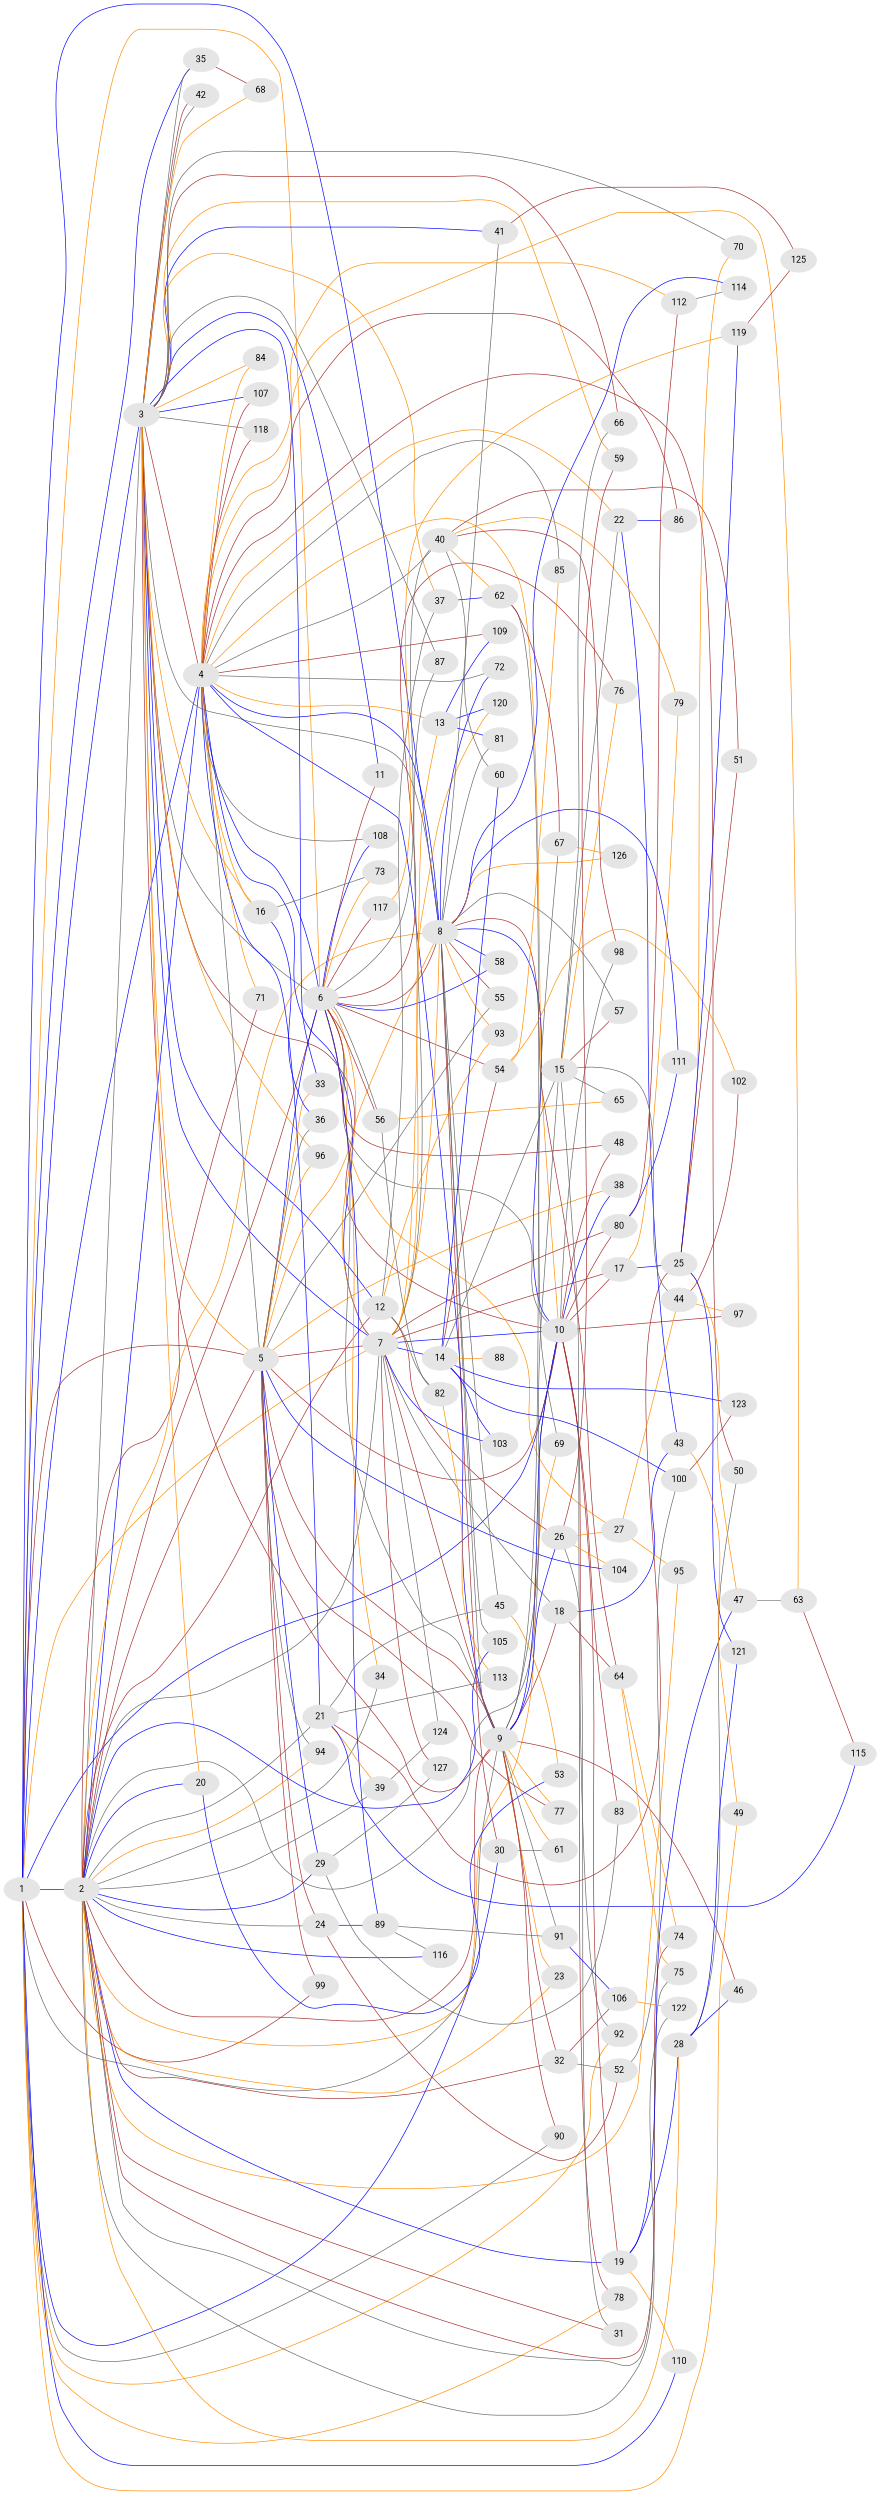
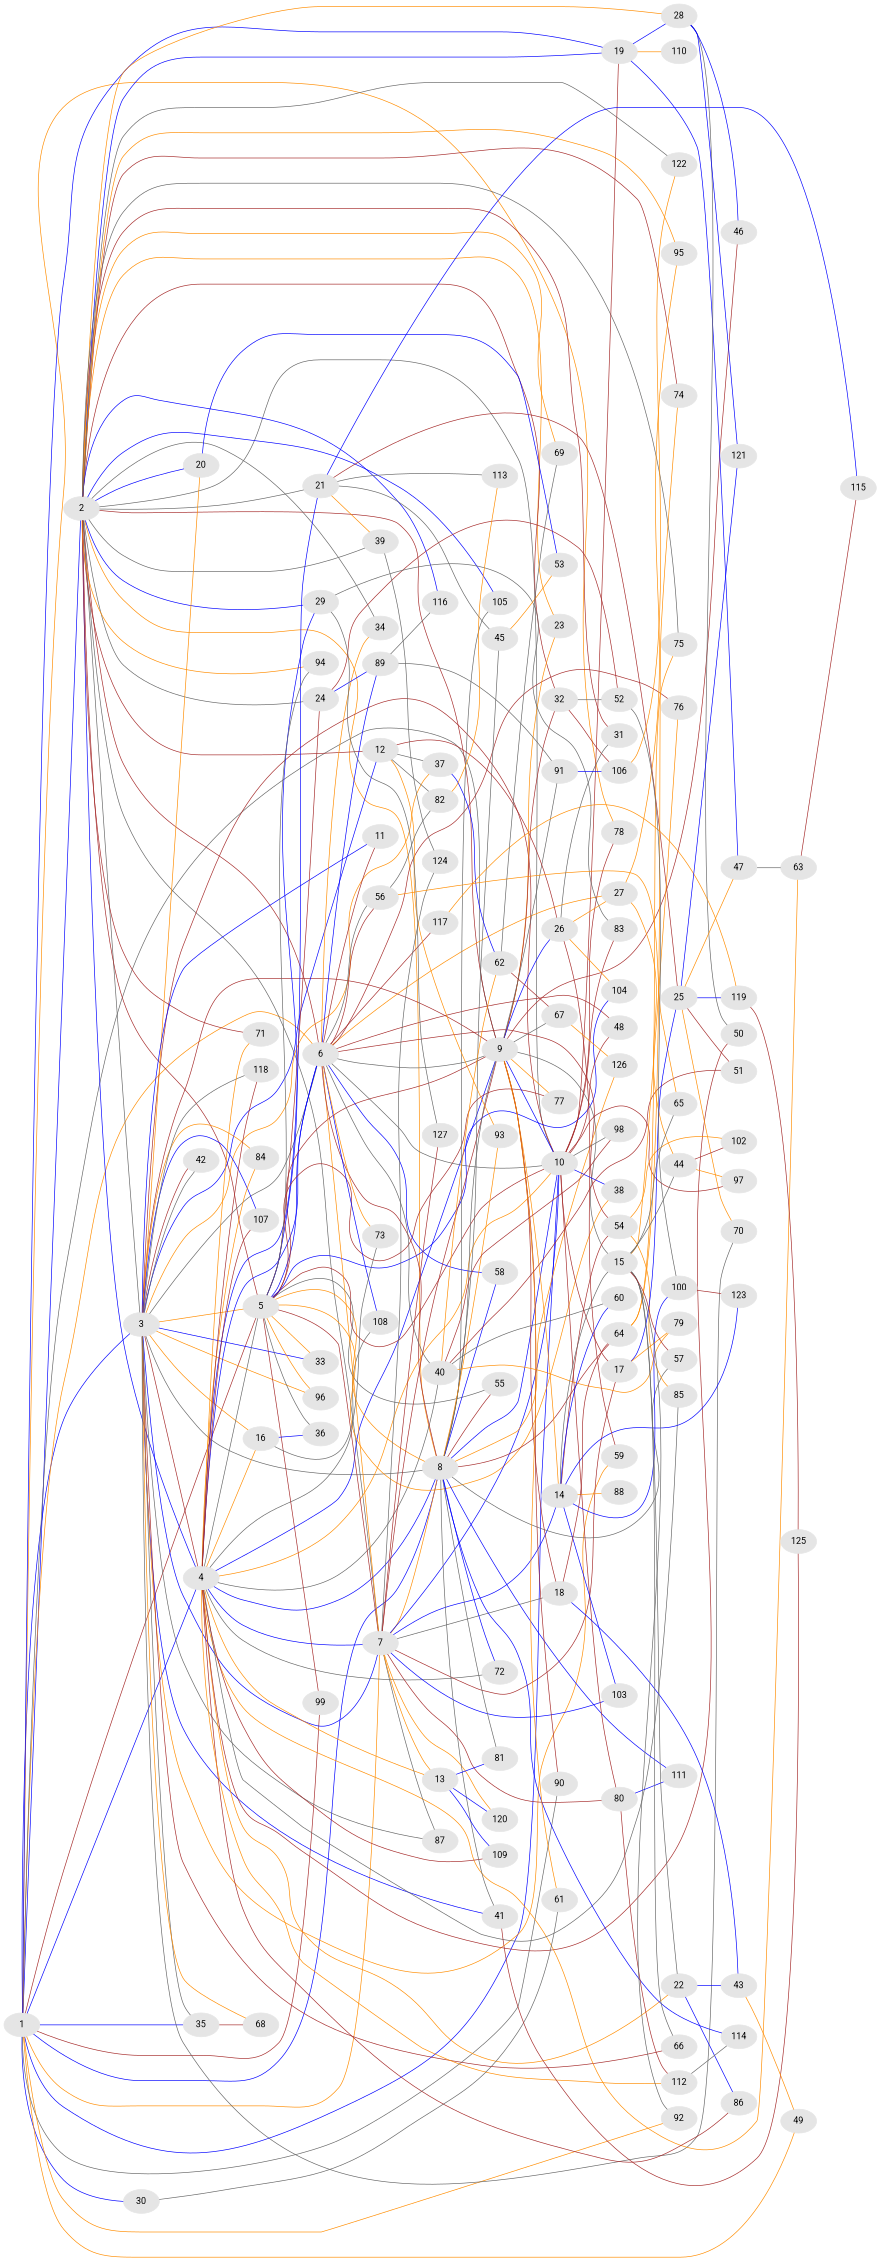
none -> (537, 1250)
(461, 1392) -> none
(124, 2464) -> (41, 788)
